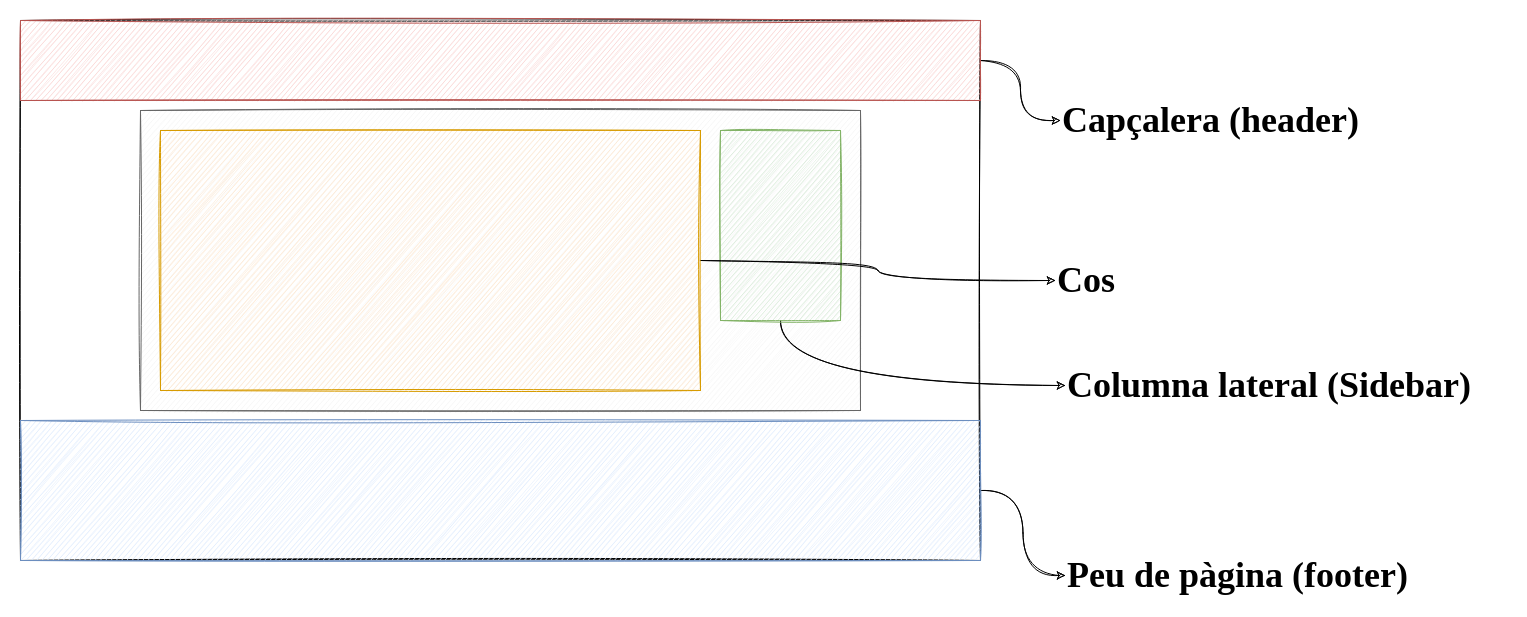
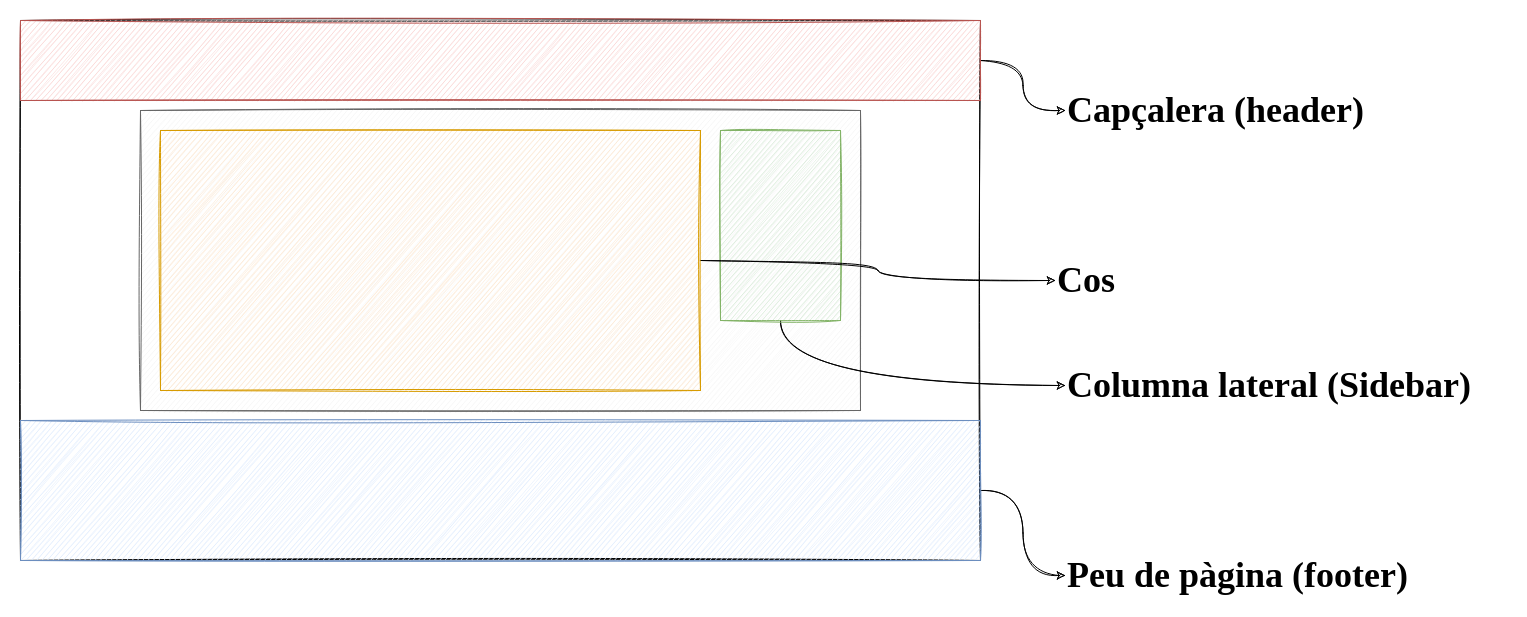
(1281, 121) -> (1286, 111)
